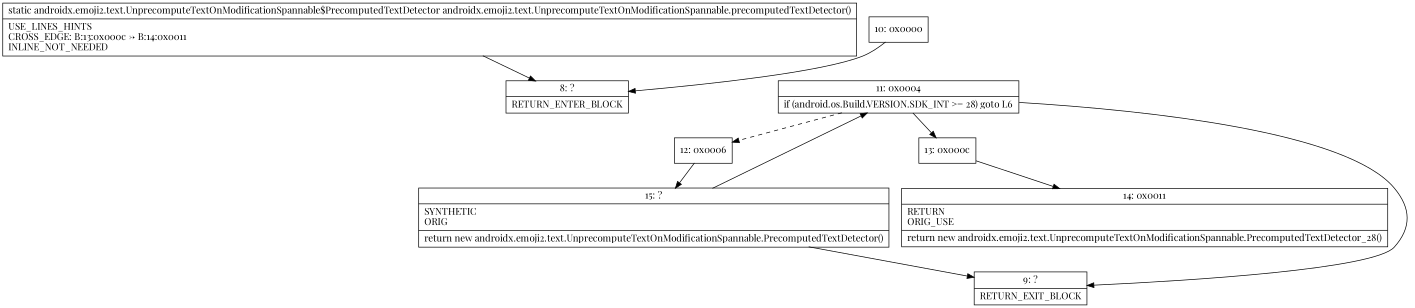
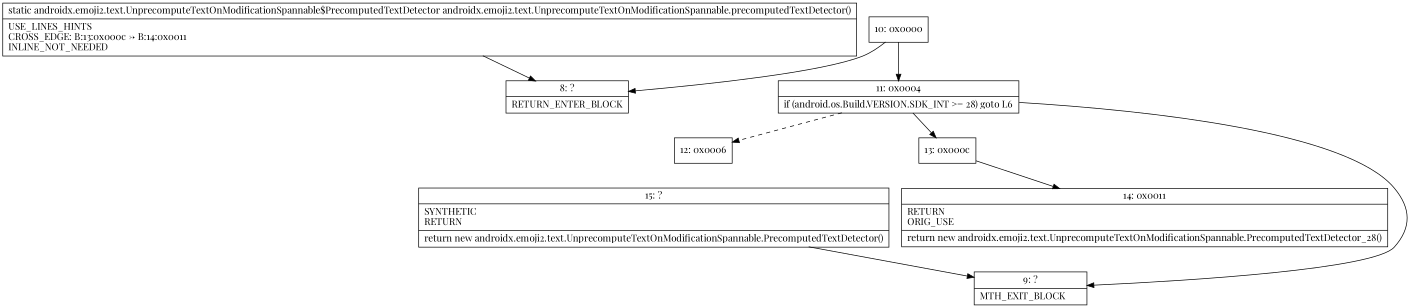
(787, 152) -> (899, 58)
(687, 173) -> none
(436, 222) -> (443, 222)
(1031, 296) -> (1023, 296)
